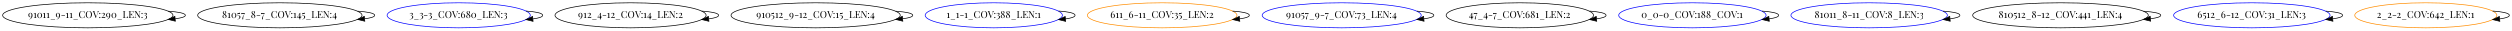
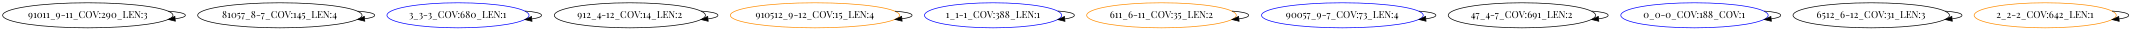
(459, 15) -> (458, 15)
(816, 15) -> (815, 15)
(1342, 15) -> (1342, 15)
(1520, 15) -> (1522, 15)
(1869, 15) -> none
(2061, 15) -> none
(2252, 15) -> (1871, 15)
